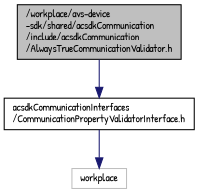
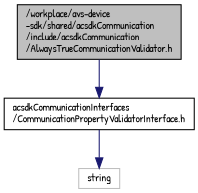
(99, 178) -> (99, 178)
